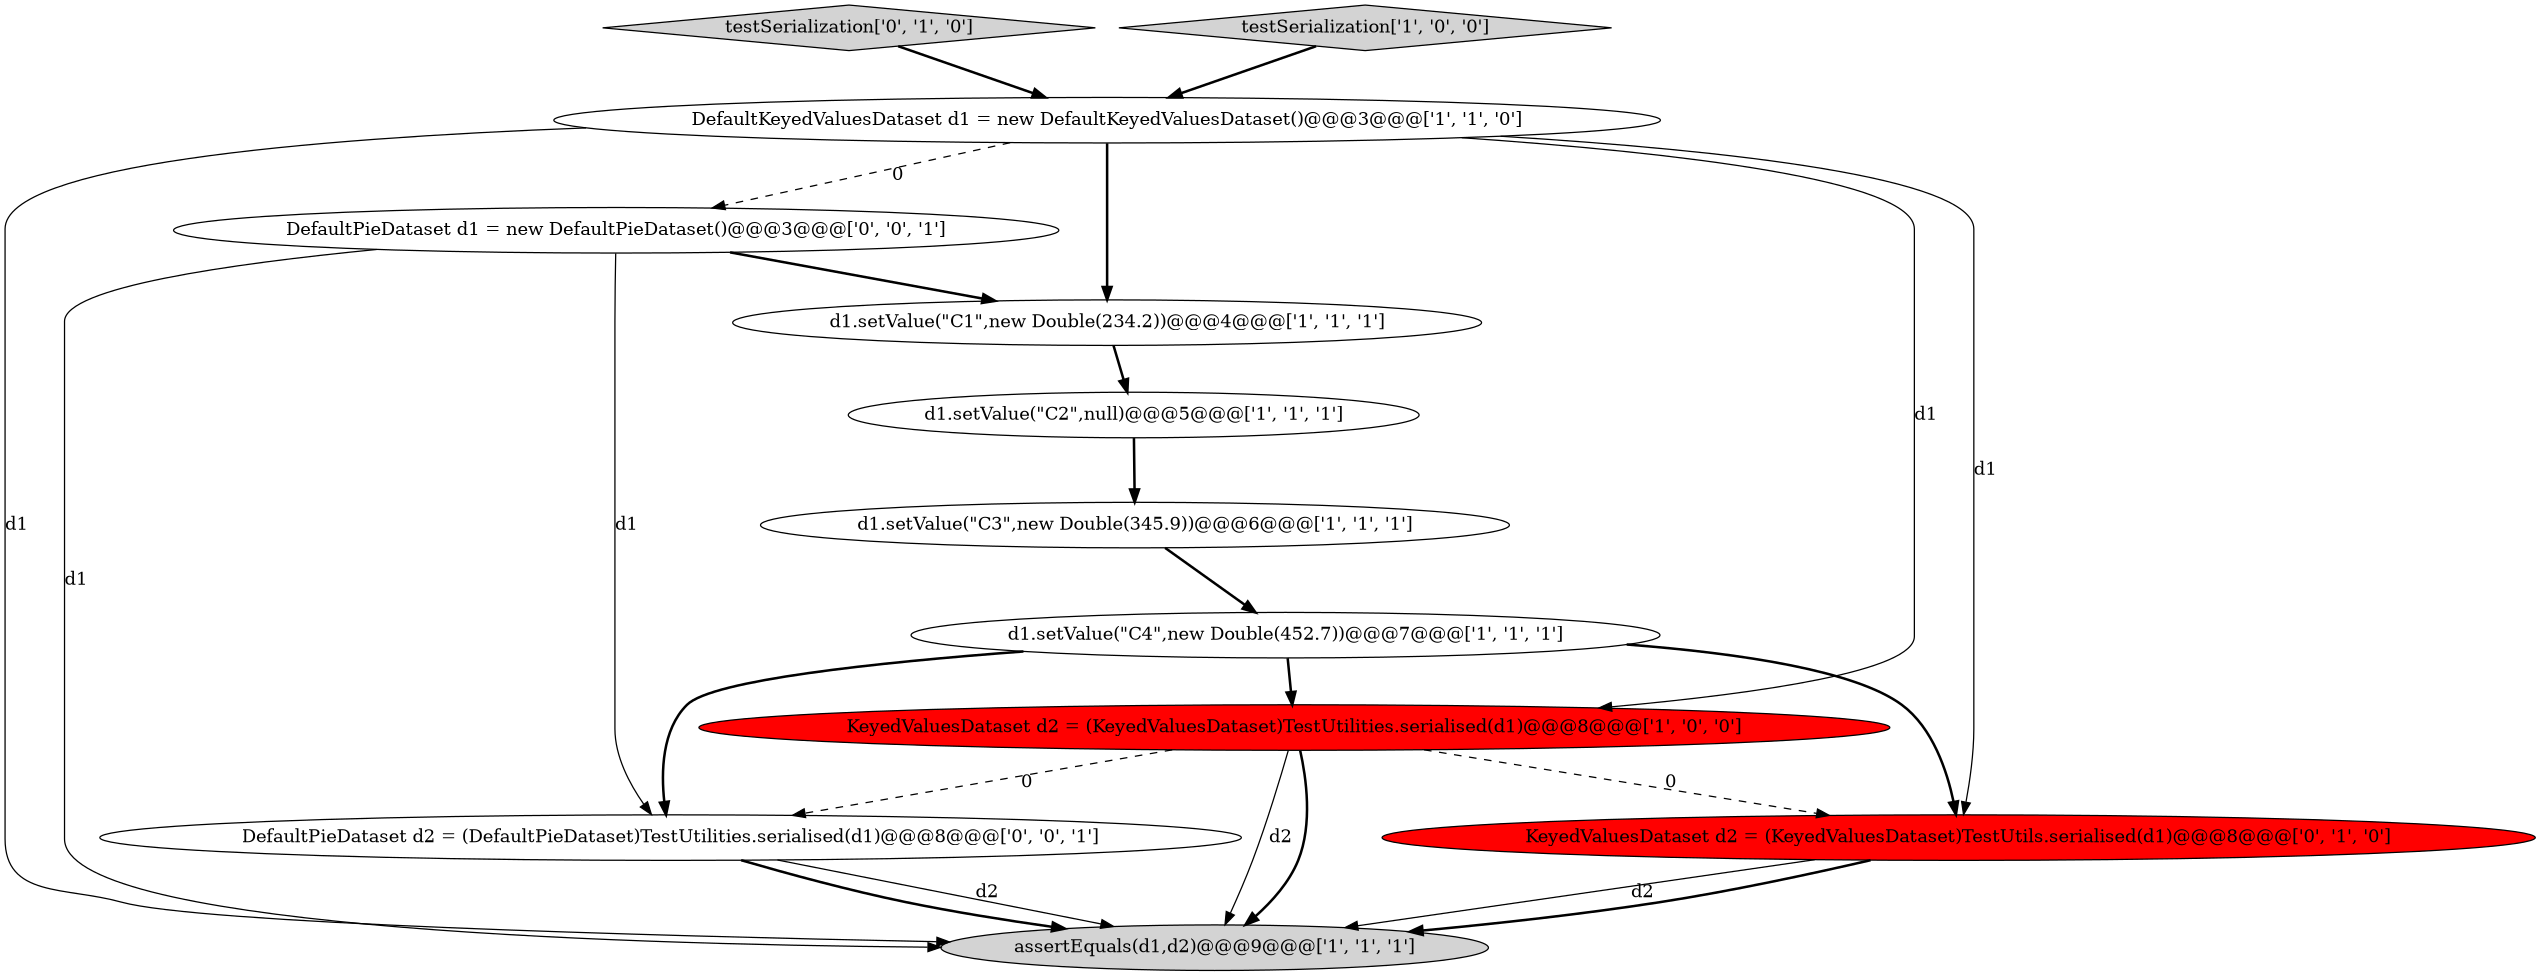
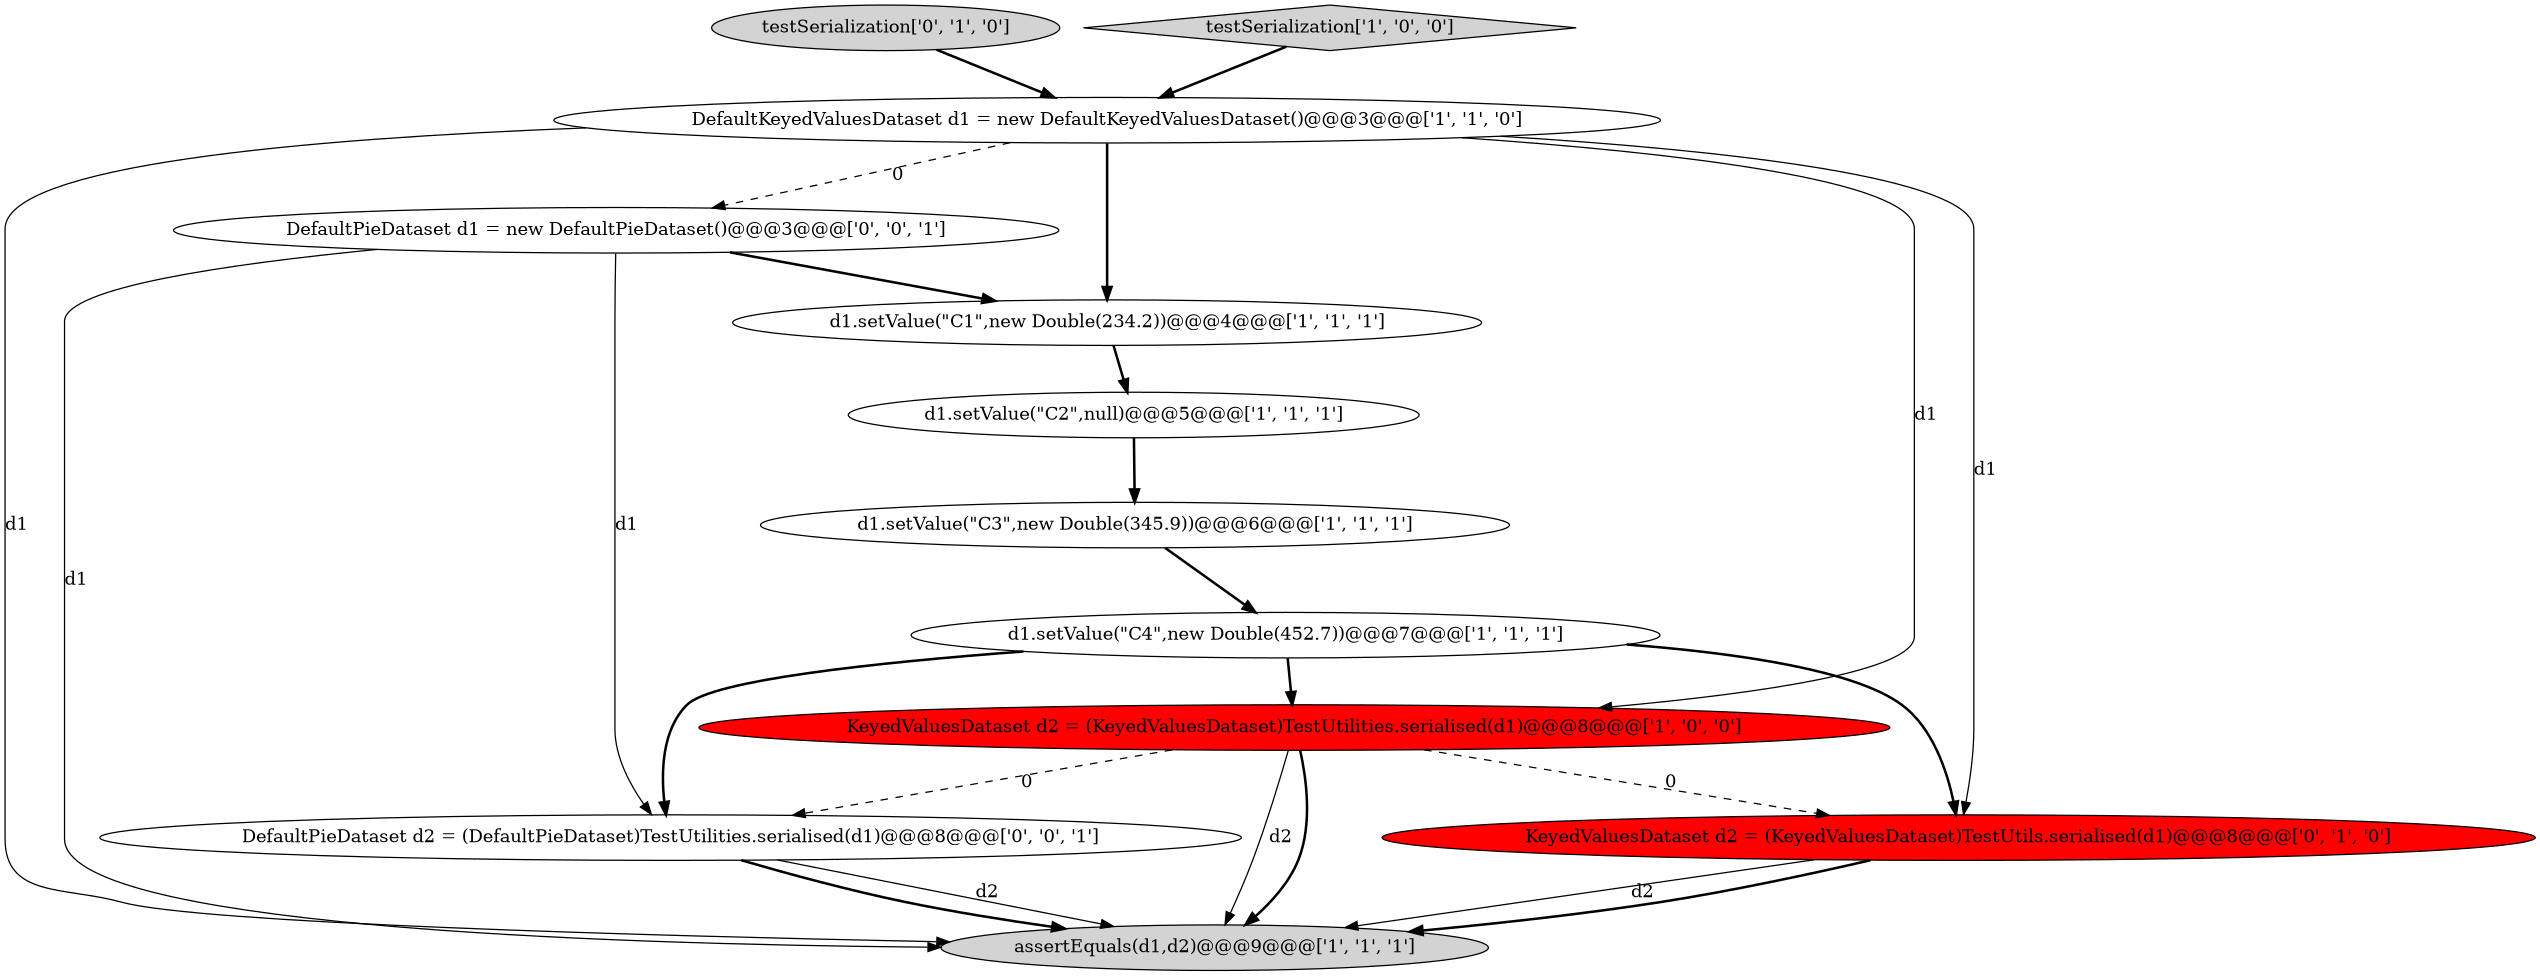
(849, 28) -> (886, 28)
